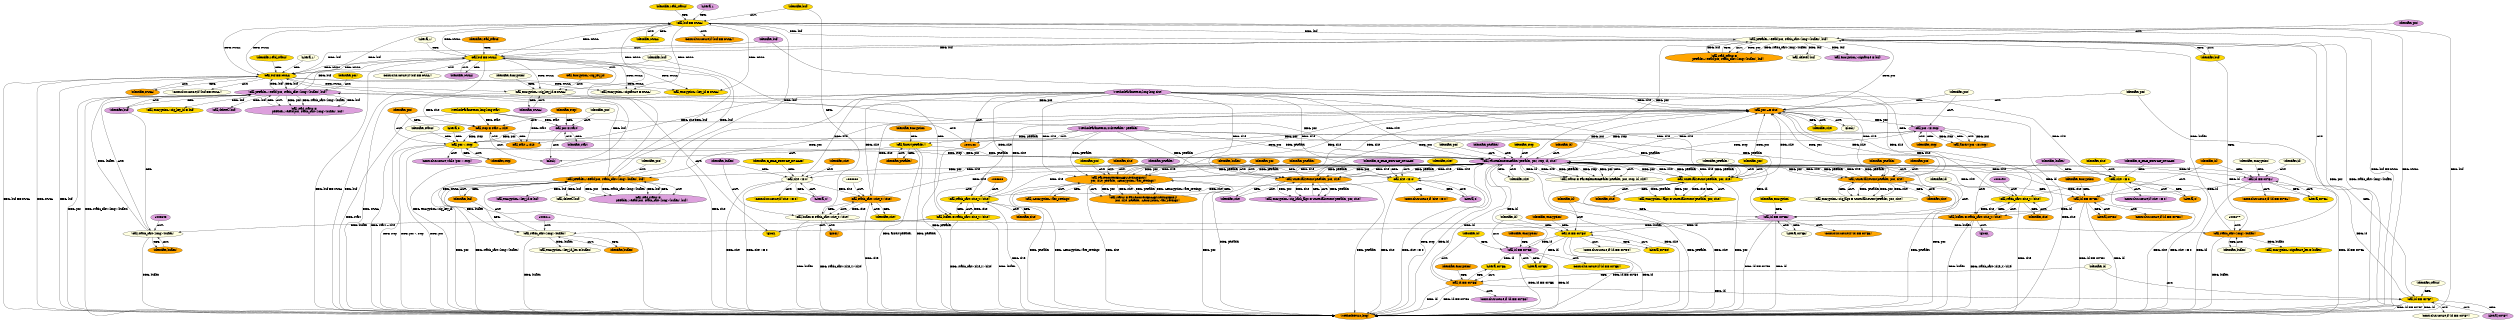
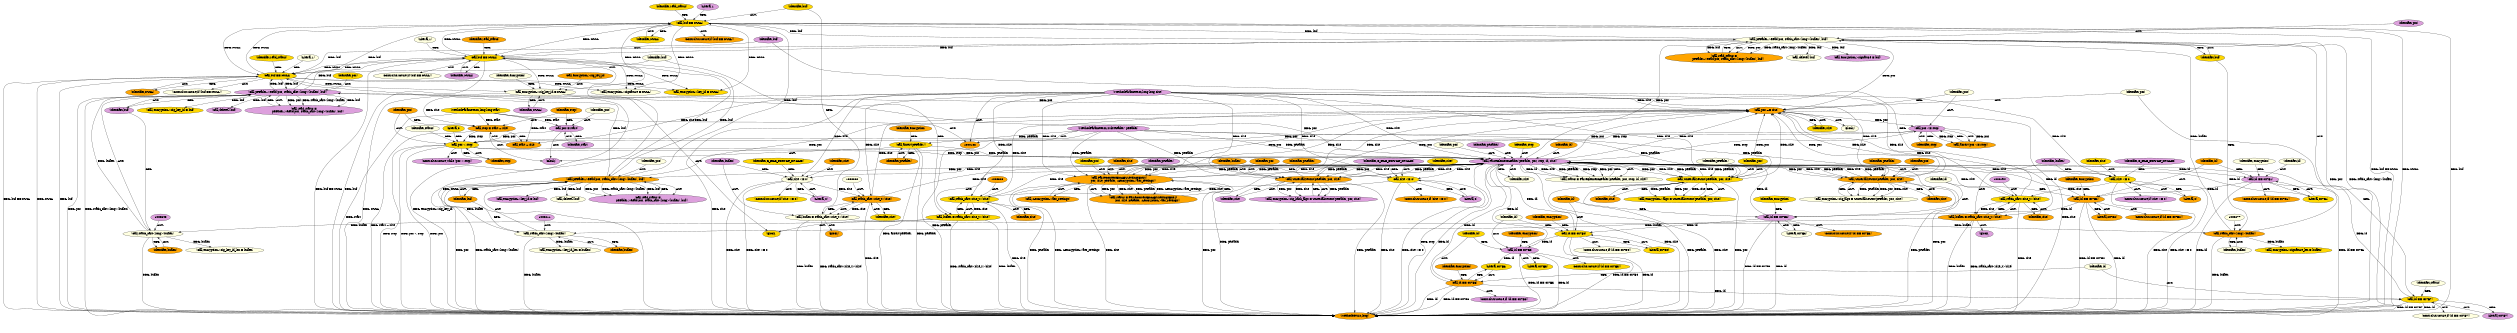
(1550, 246) -> (1528, 205)
none -> (225, 250)
